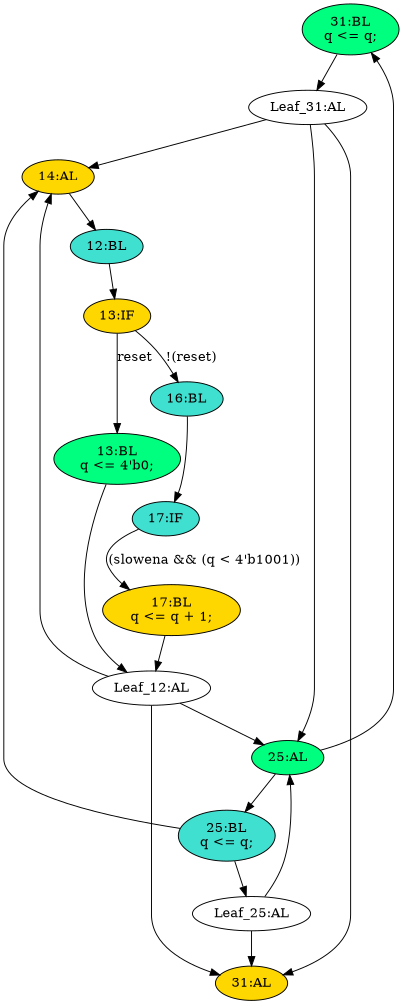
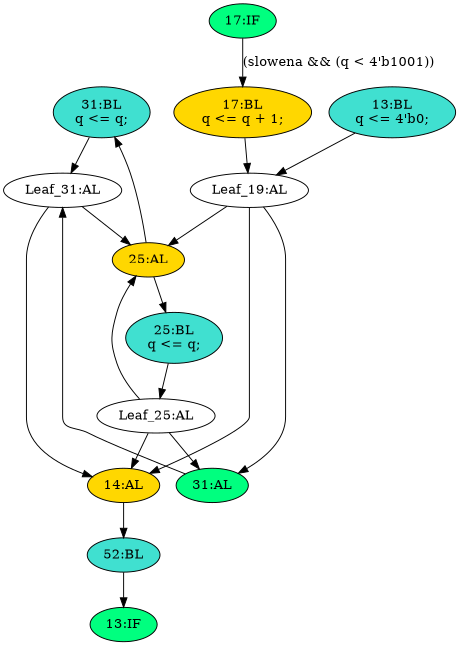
(351, 29) -> (102, 112)
(107, 247) -> (124, 555)
(117, 316) -> (124, 625)
(117, 378) -> none
(187, 399) -> none
(117, 459) -> (392, 112)
(166, 519) -> (243, 21)
(351, 559) -> (63, 386)
(4, 572) -> (142, 446)
(151, 688) -> (249, 190)
(288, 758) -> (148, 260)
(252, 983) -> (212, 485)
